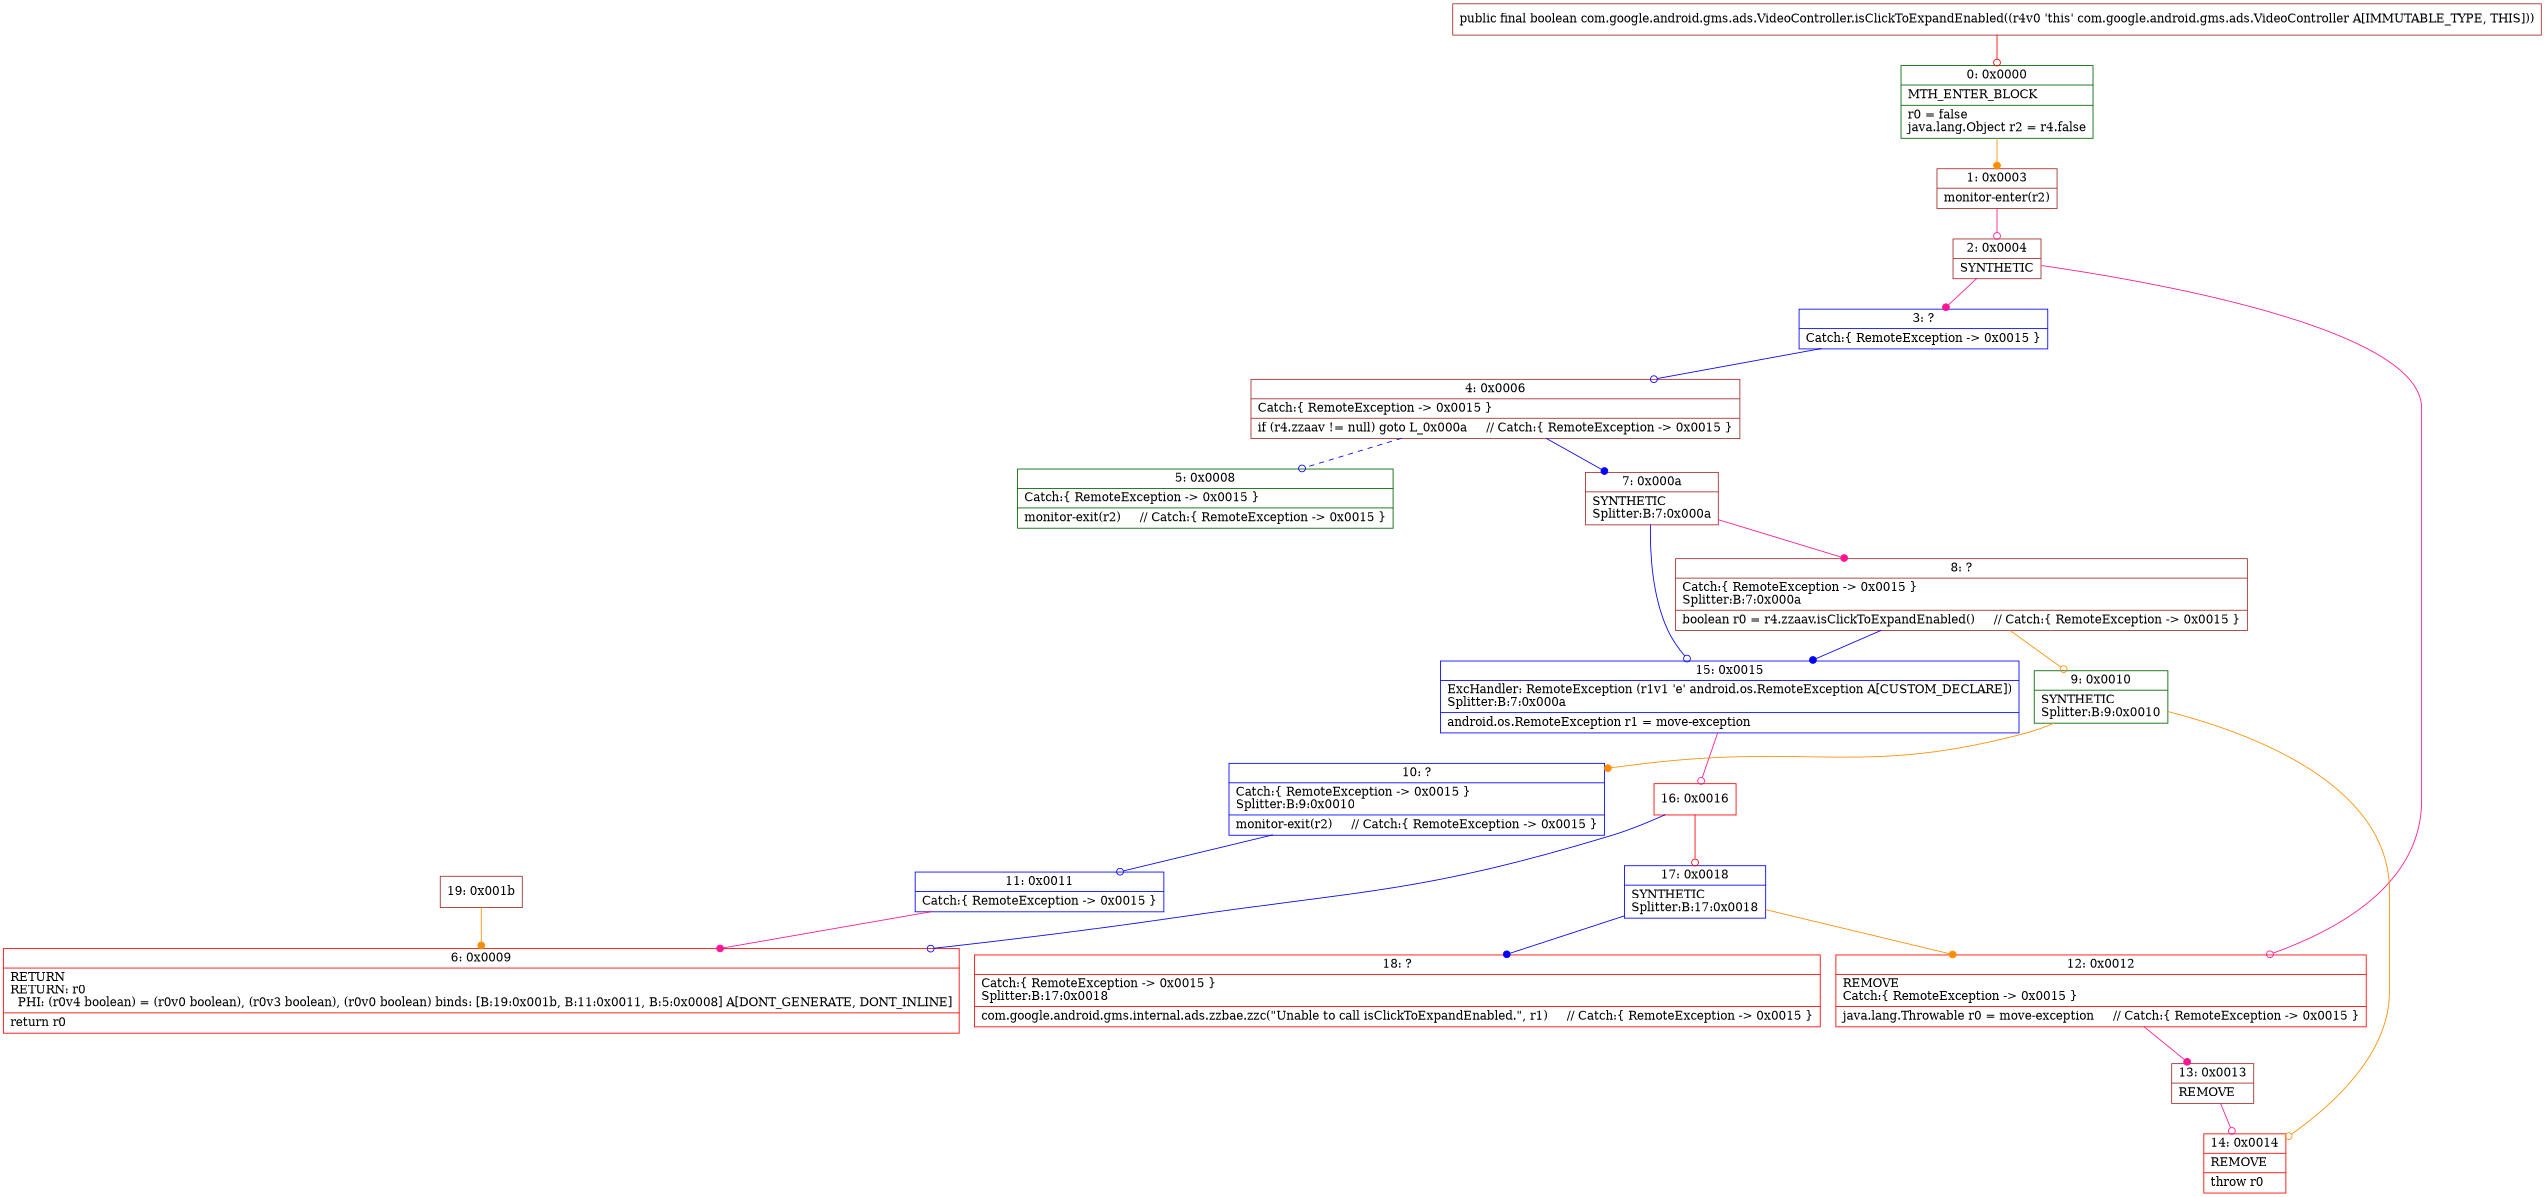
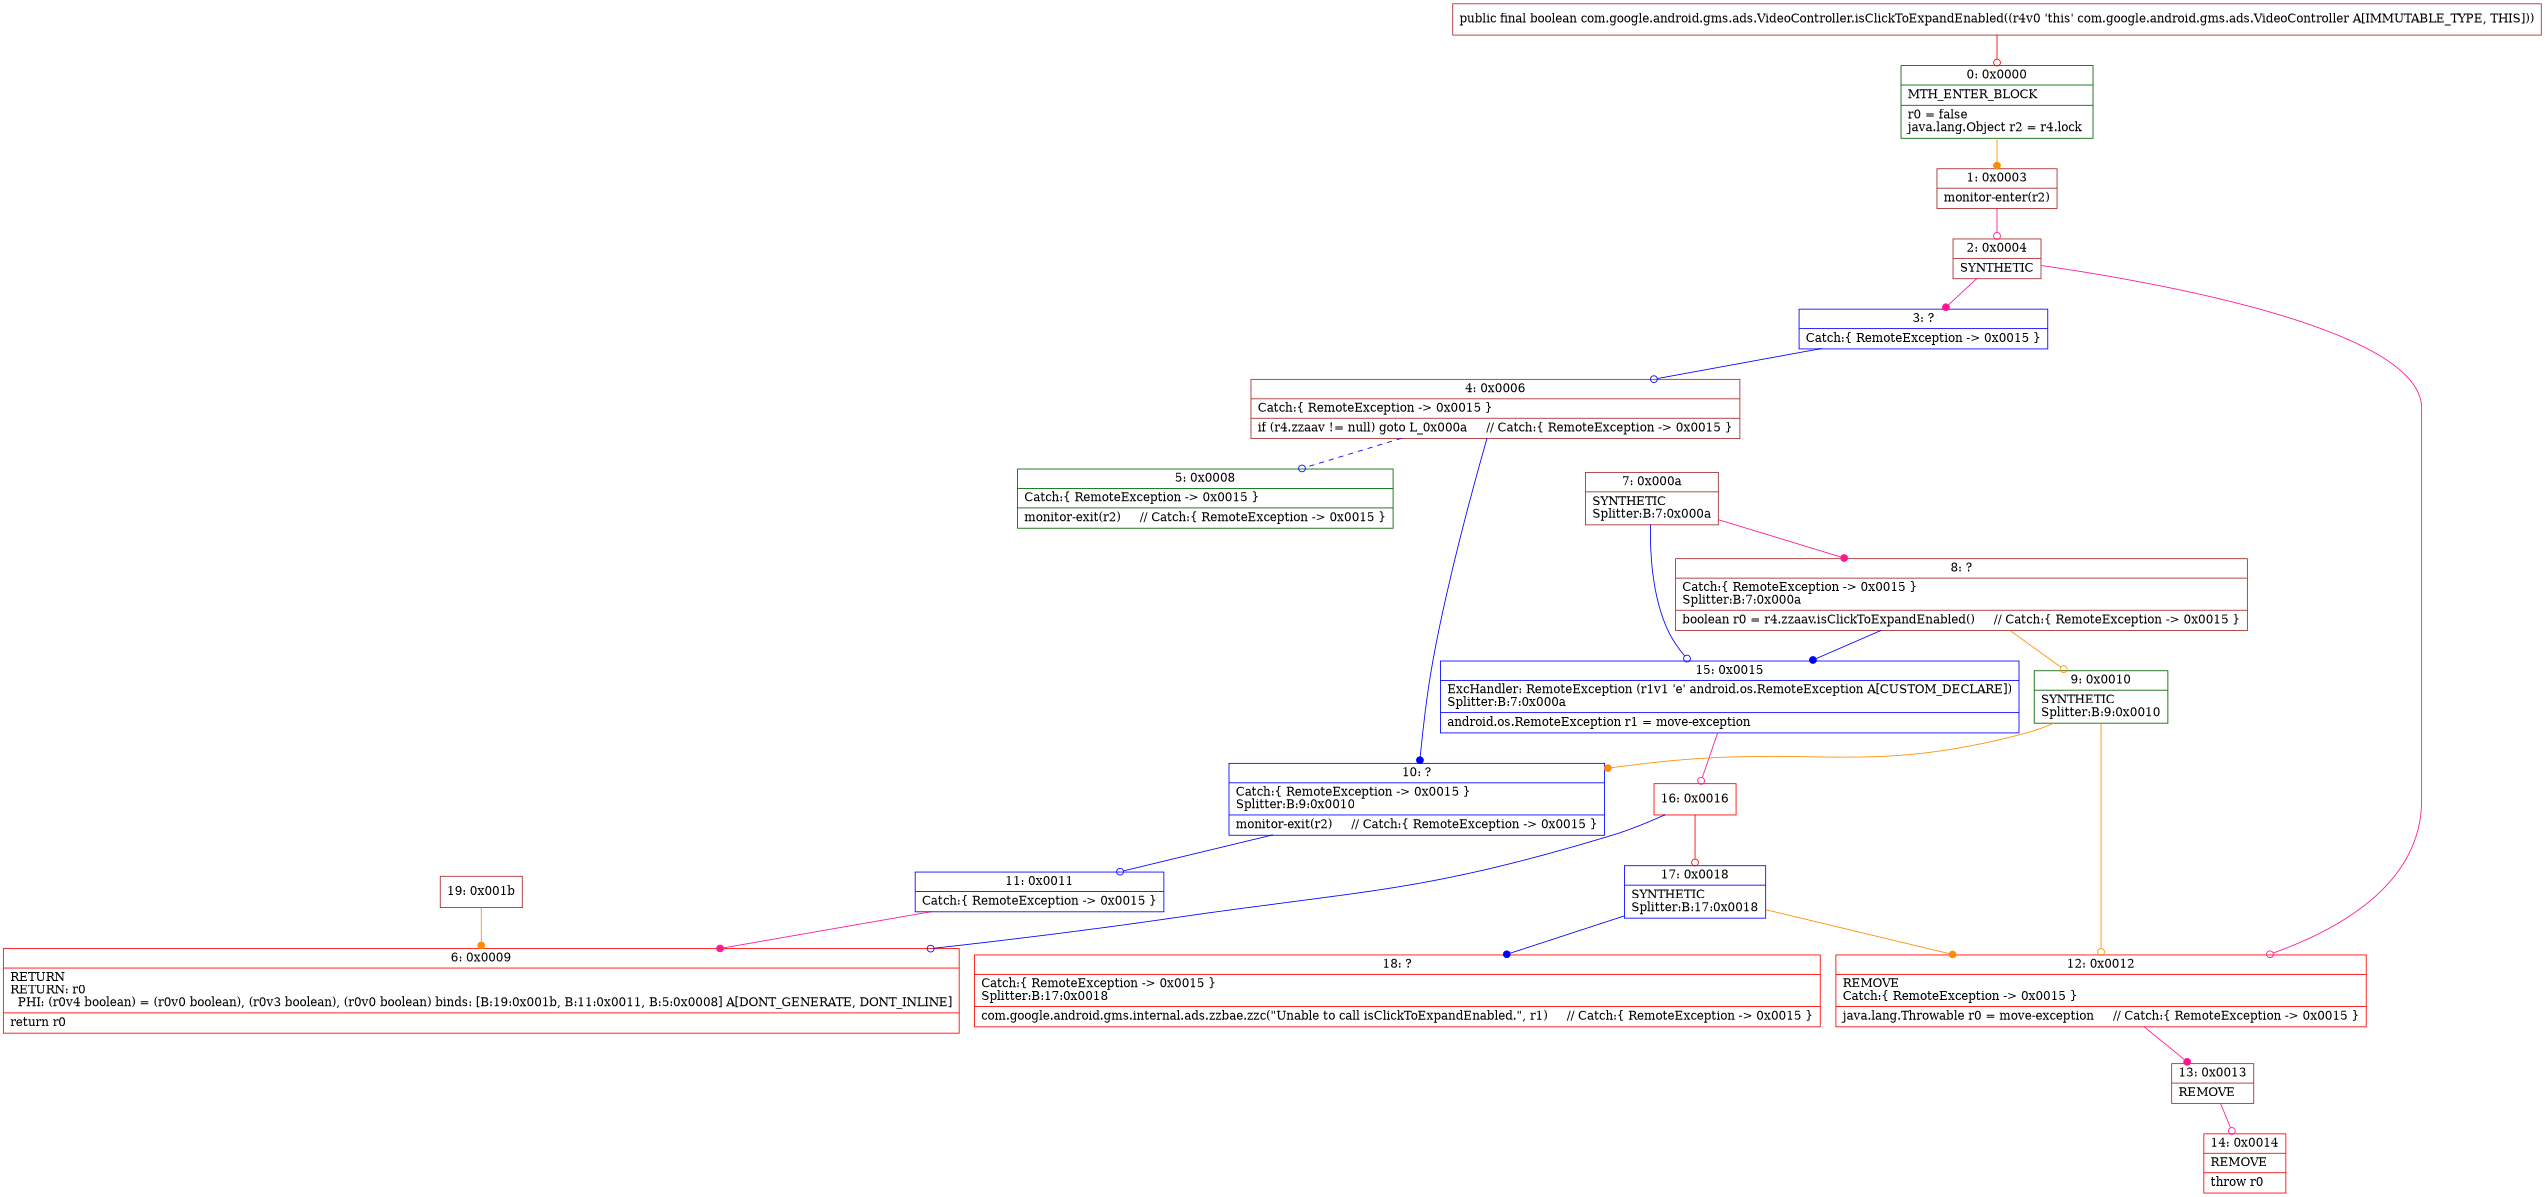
(1997, 128) -> (1995, 128)
(1574, 454) -> (1446, 596)
(2385, 864) -> (2101, 836)
